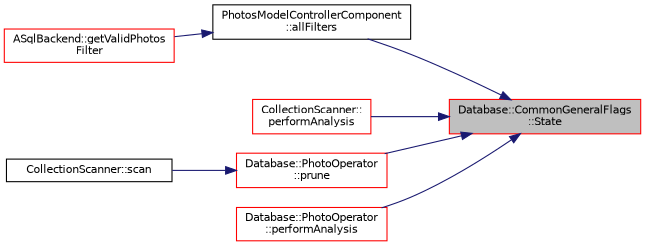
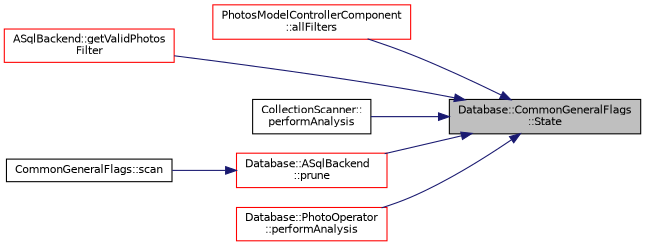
(312, 22) -> (312, 22)
(188, 35) -> (315, 75)
(312, 117) -> (312, 117)
(545, 117) -> (545, 117)
(89, 170) -> (89, 170)
(312, 170) -> (312, 170)
